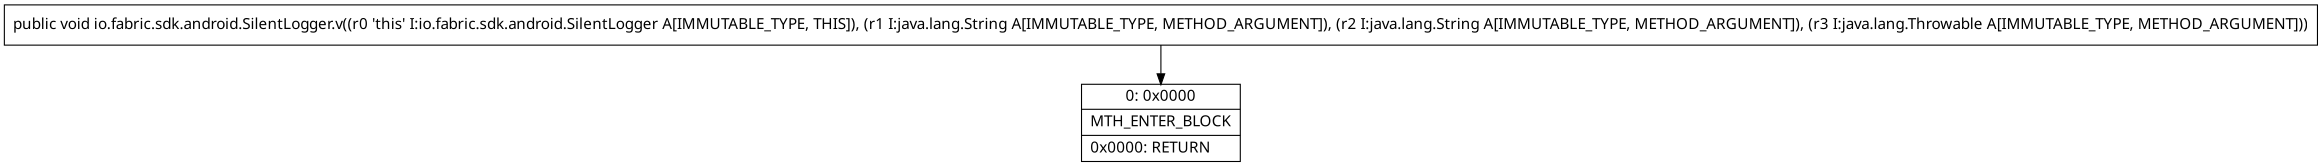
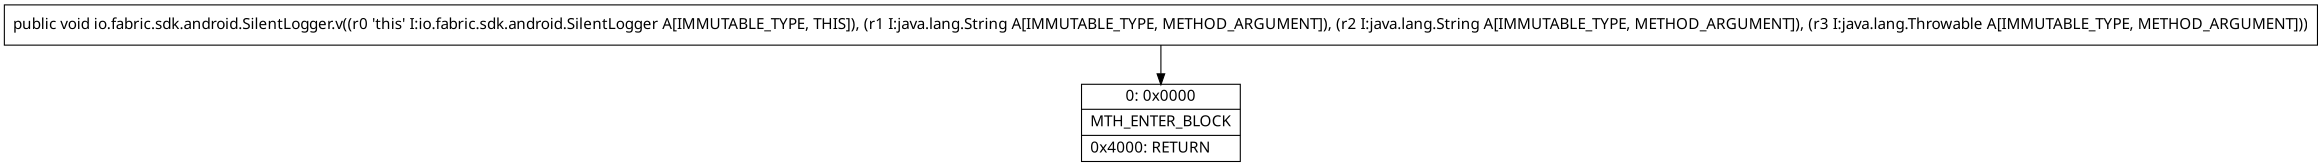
(1157, 148) -> (1157, 148)
